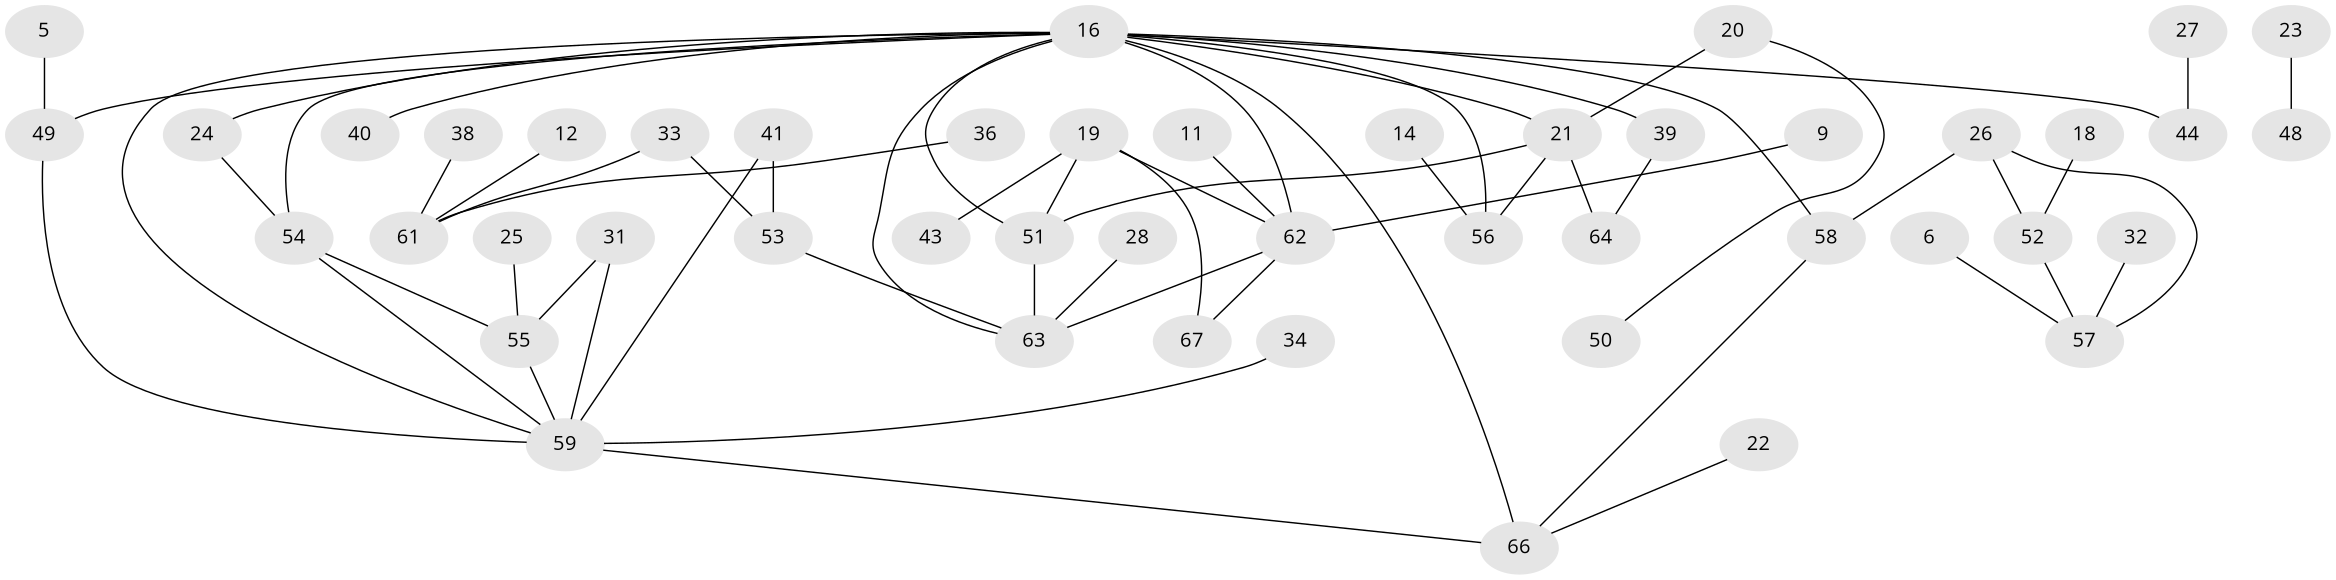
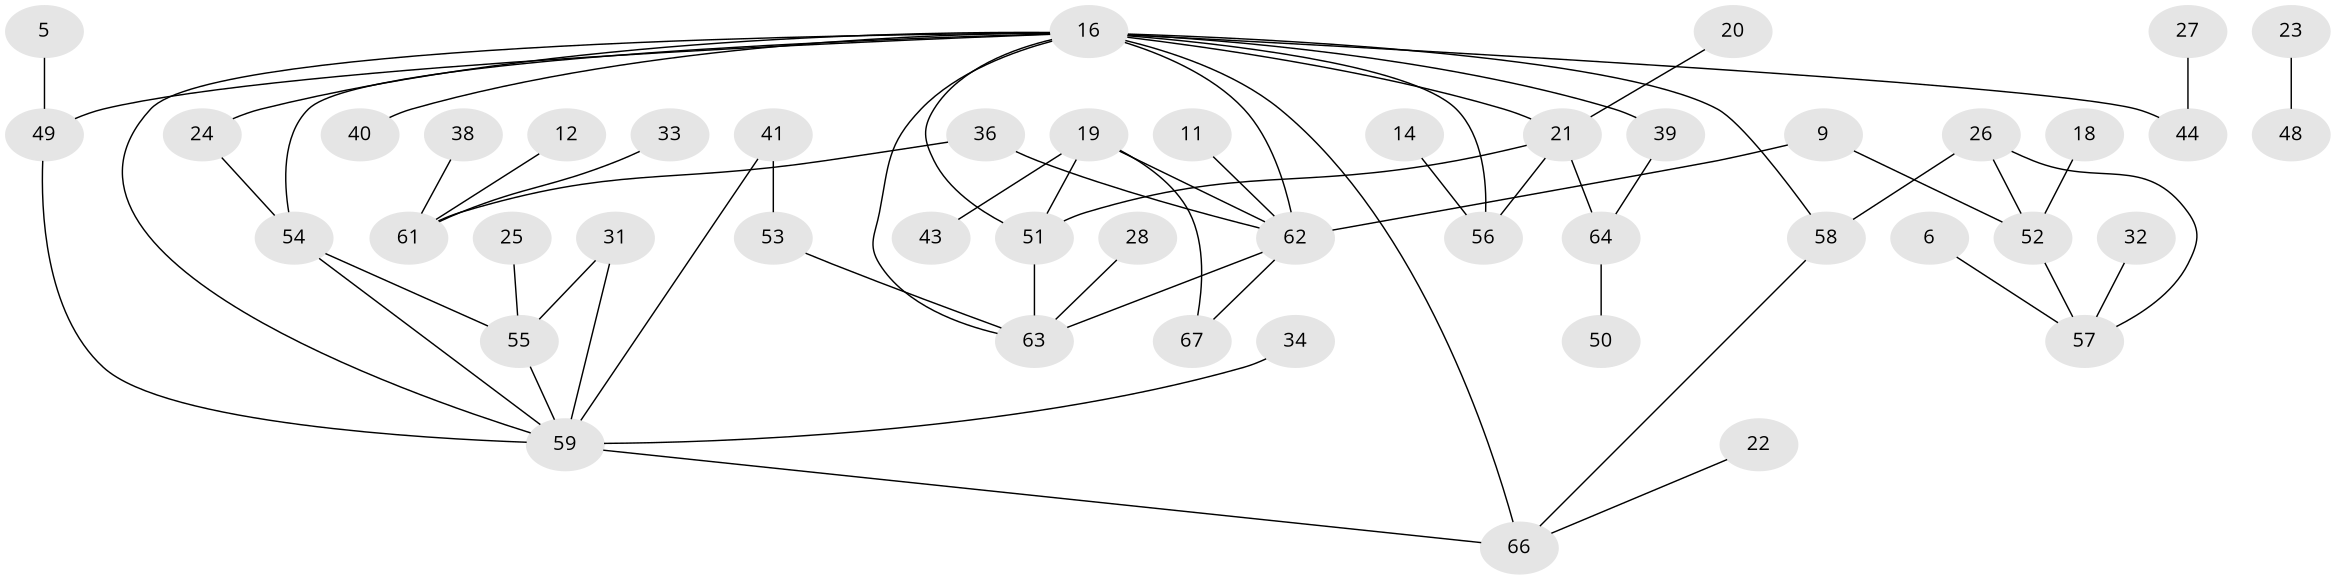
(722, 186) -> none
none -> (1928, 186)
none -> (1124, 190)
(1828, 193) -> (1601, 290)
